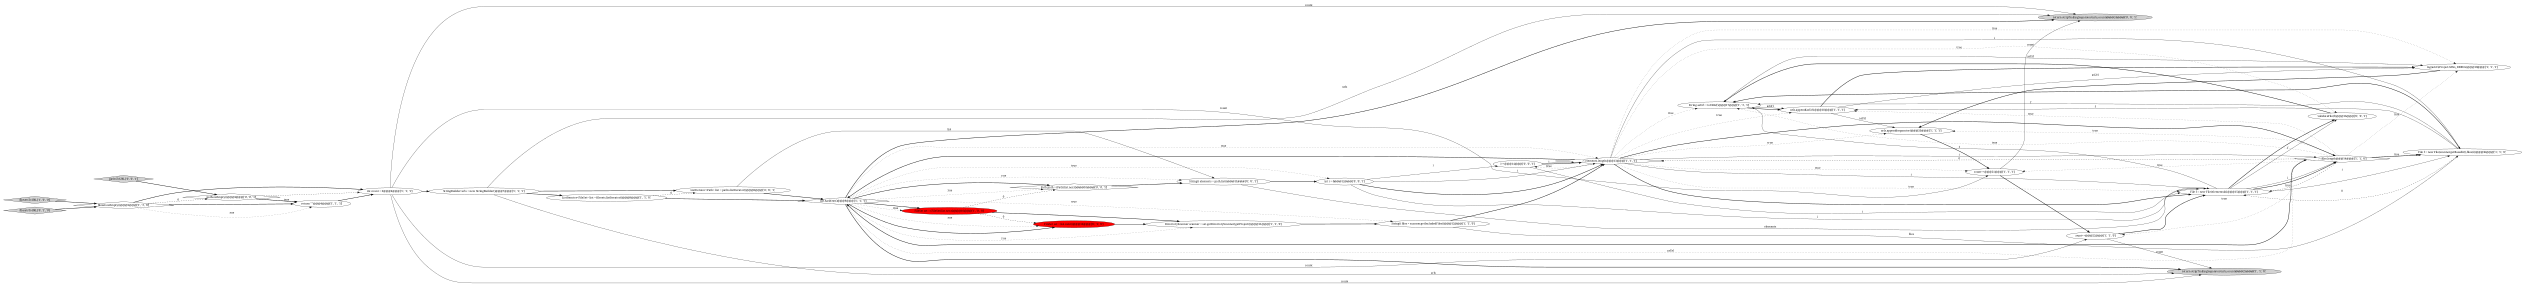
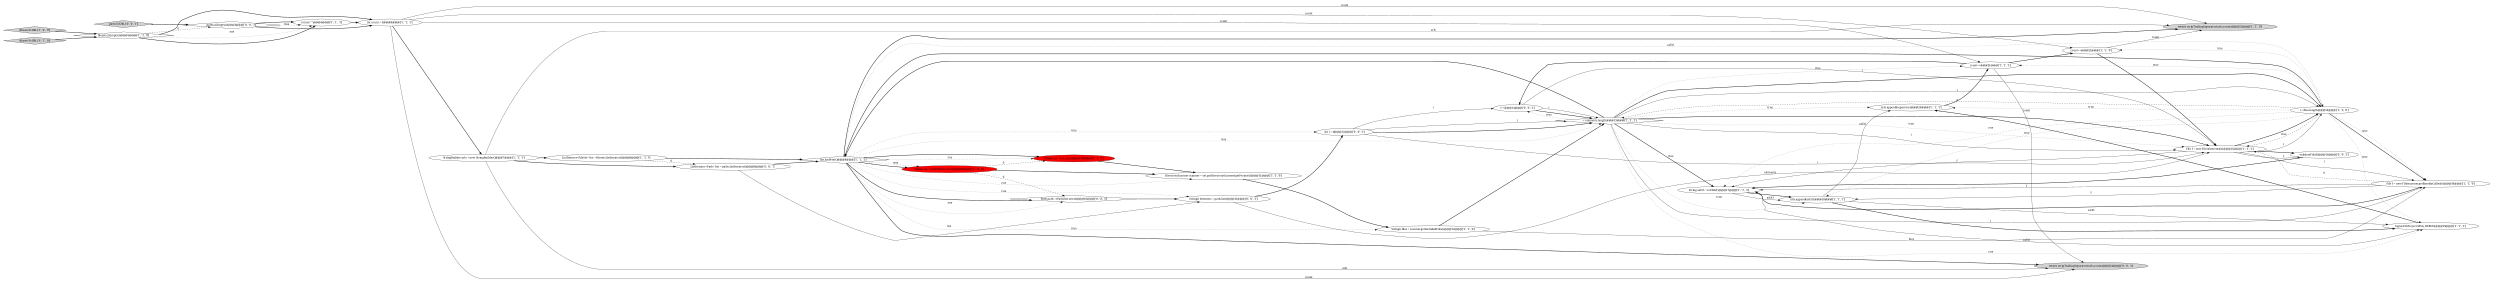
(1951, 49) -> none
none -> (1733, 61)
(1651, 127) -> (1663, 155)
(2342, 159) -> (2324, 110)
(311, 194) -> (313, 29)
